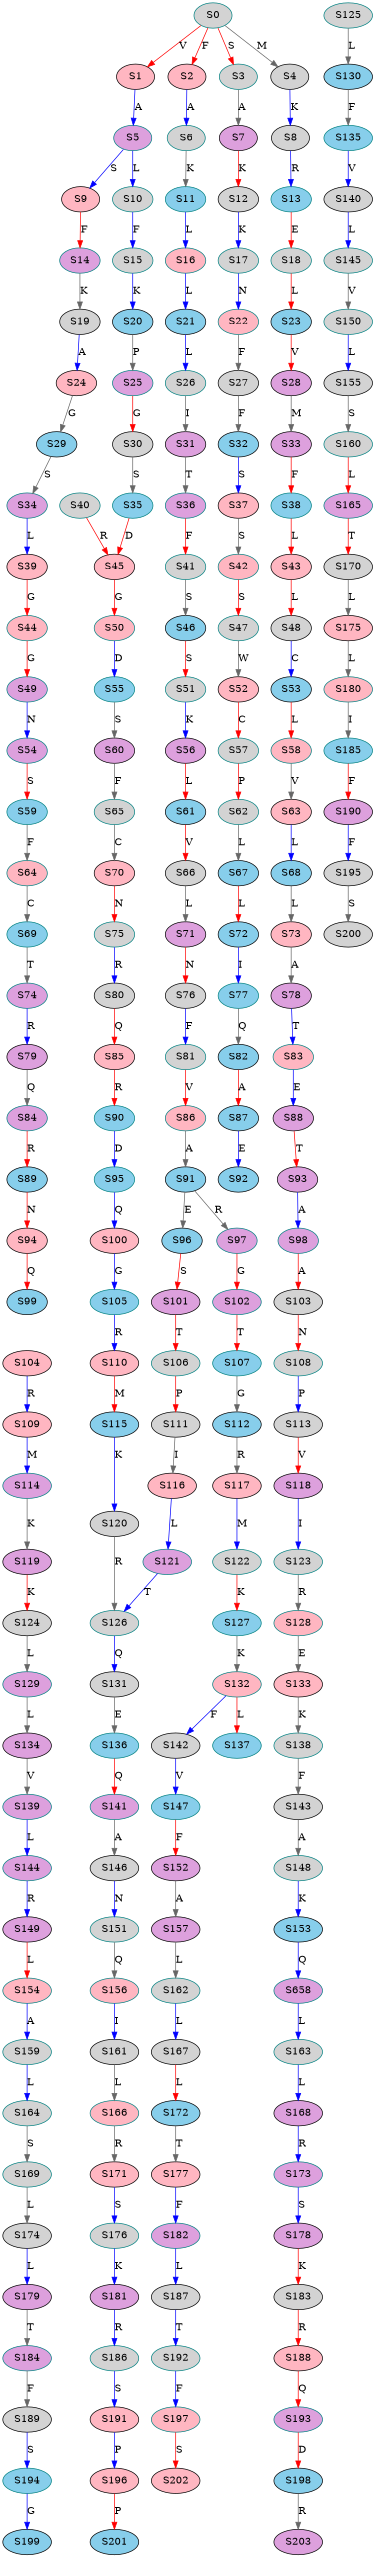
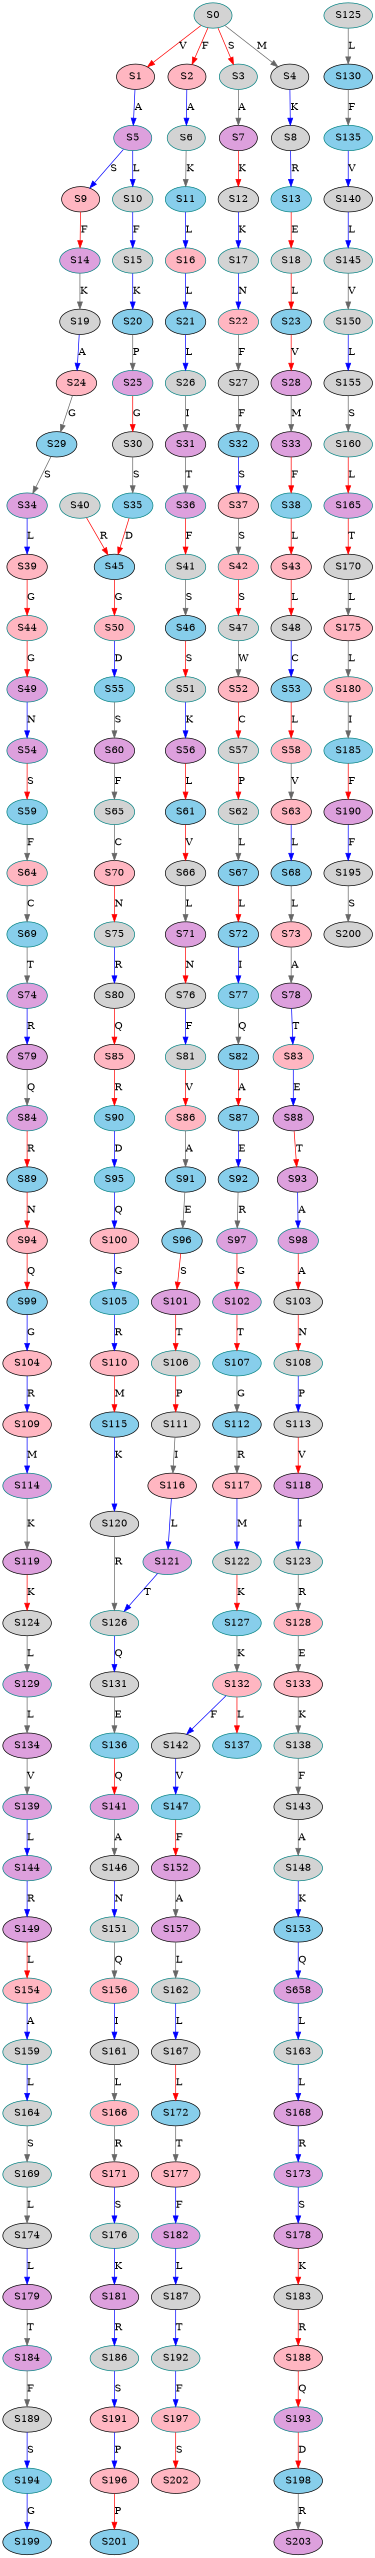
(114, 567) -> (114, 567)
(209, 1207) -> (238, 1207)
none -> (27, 1329)
